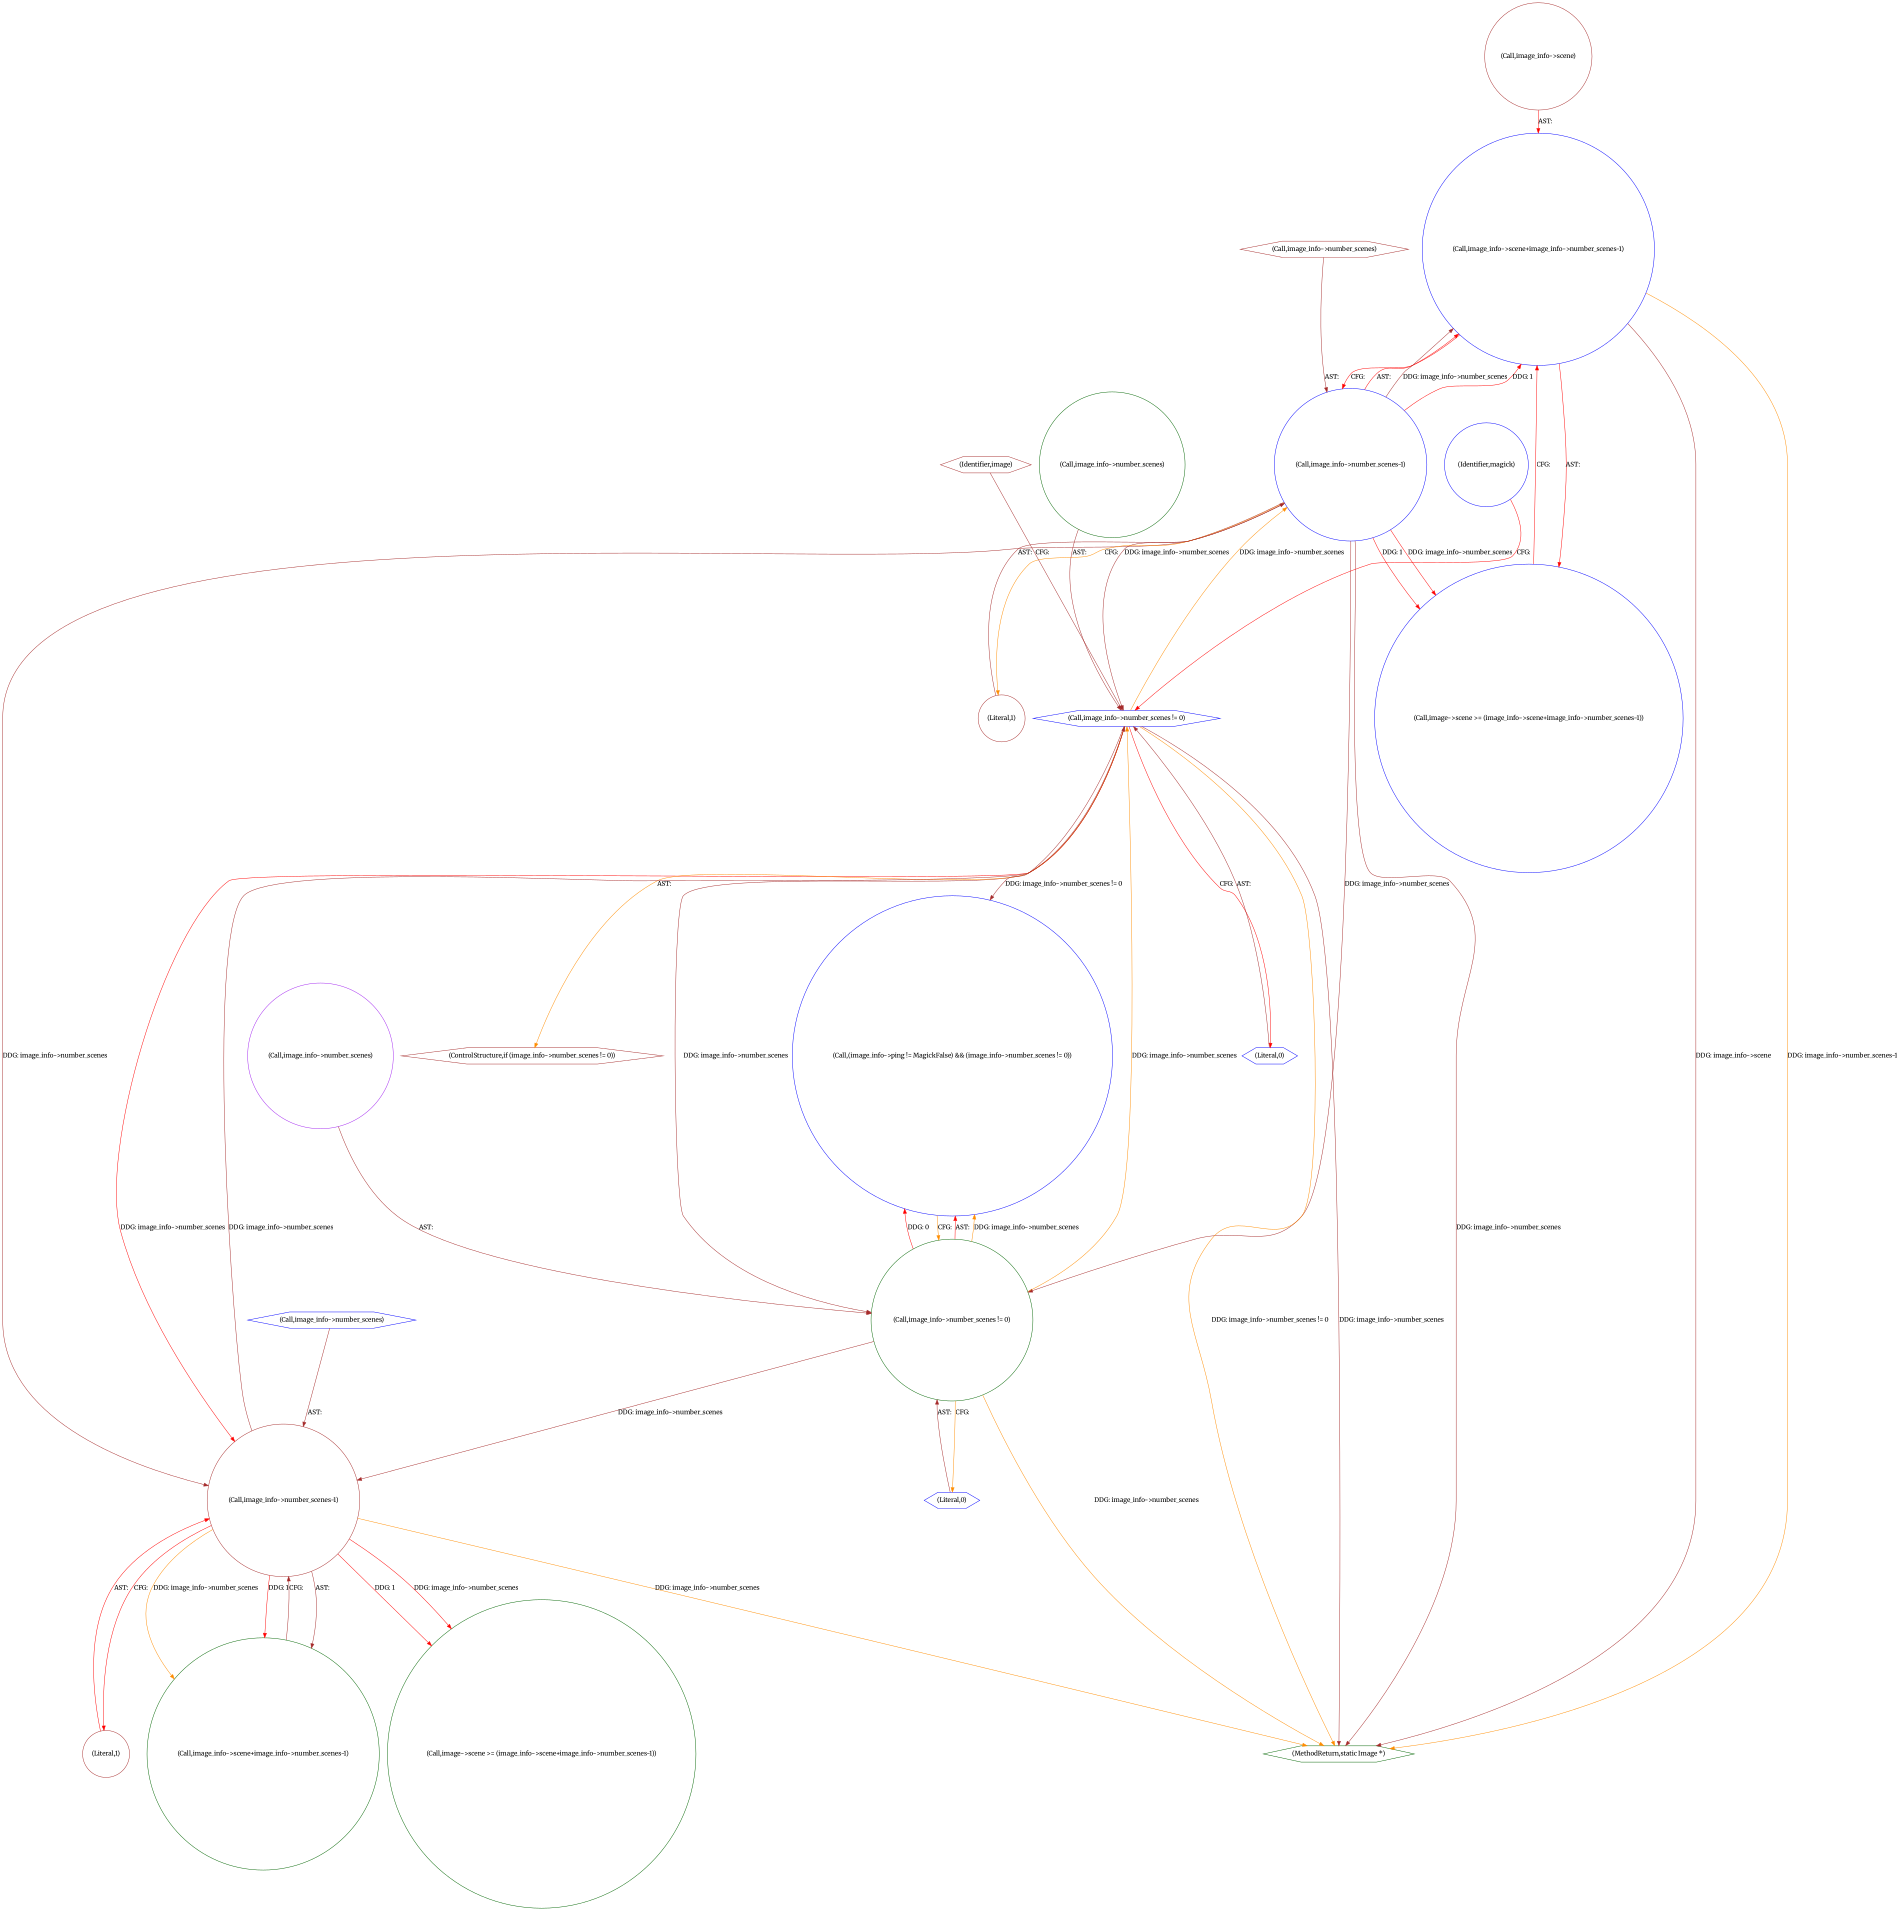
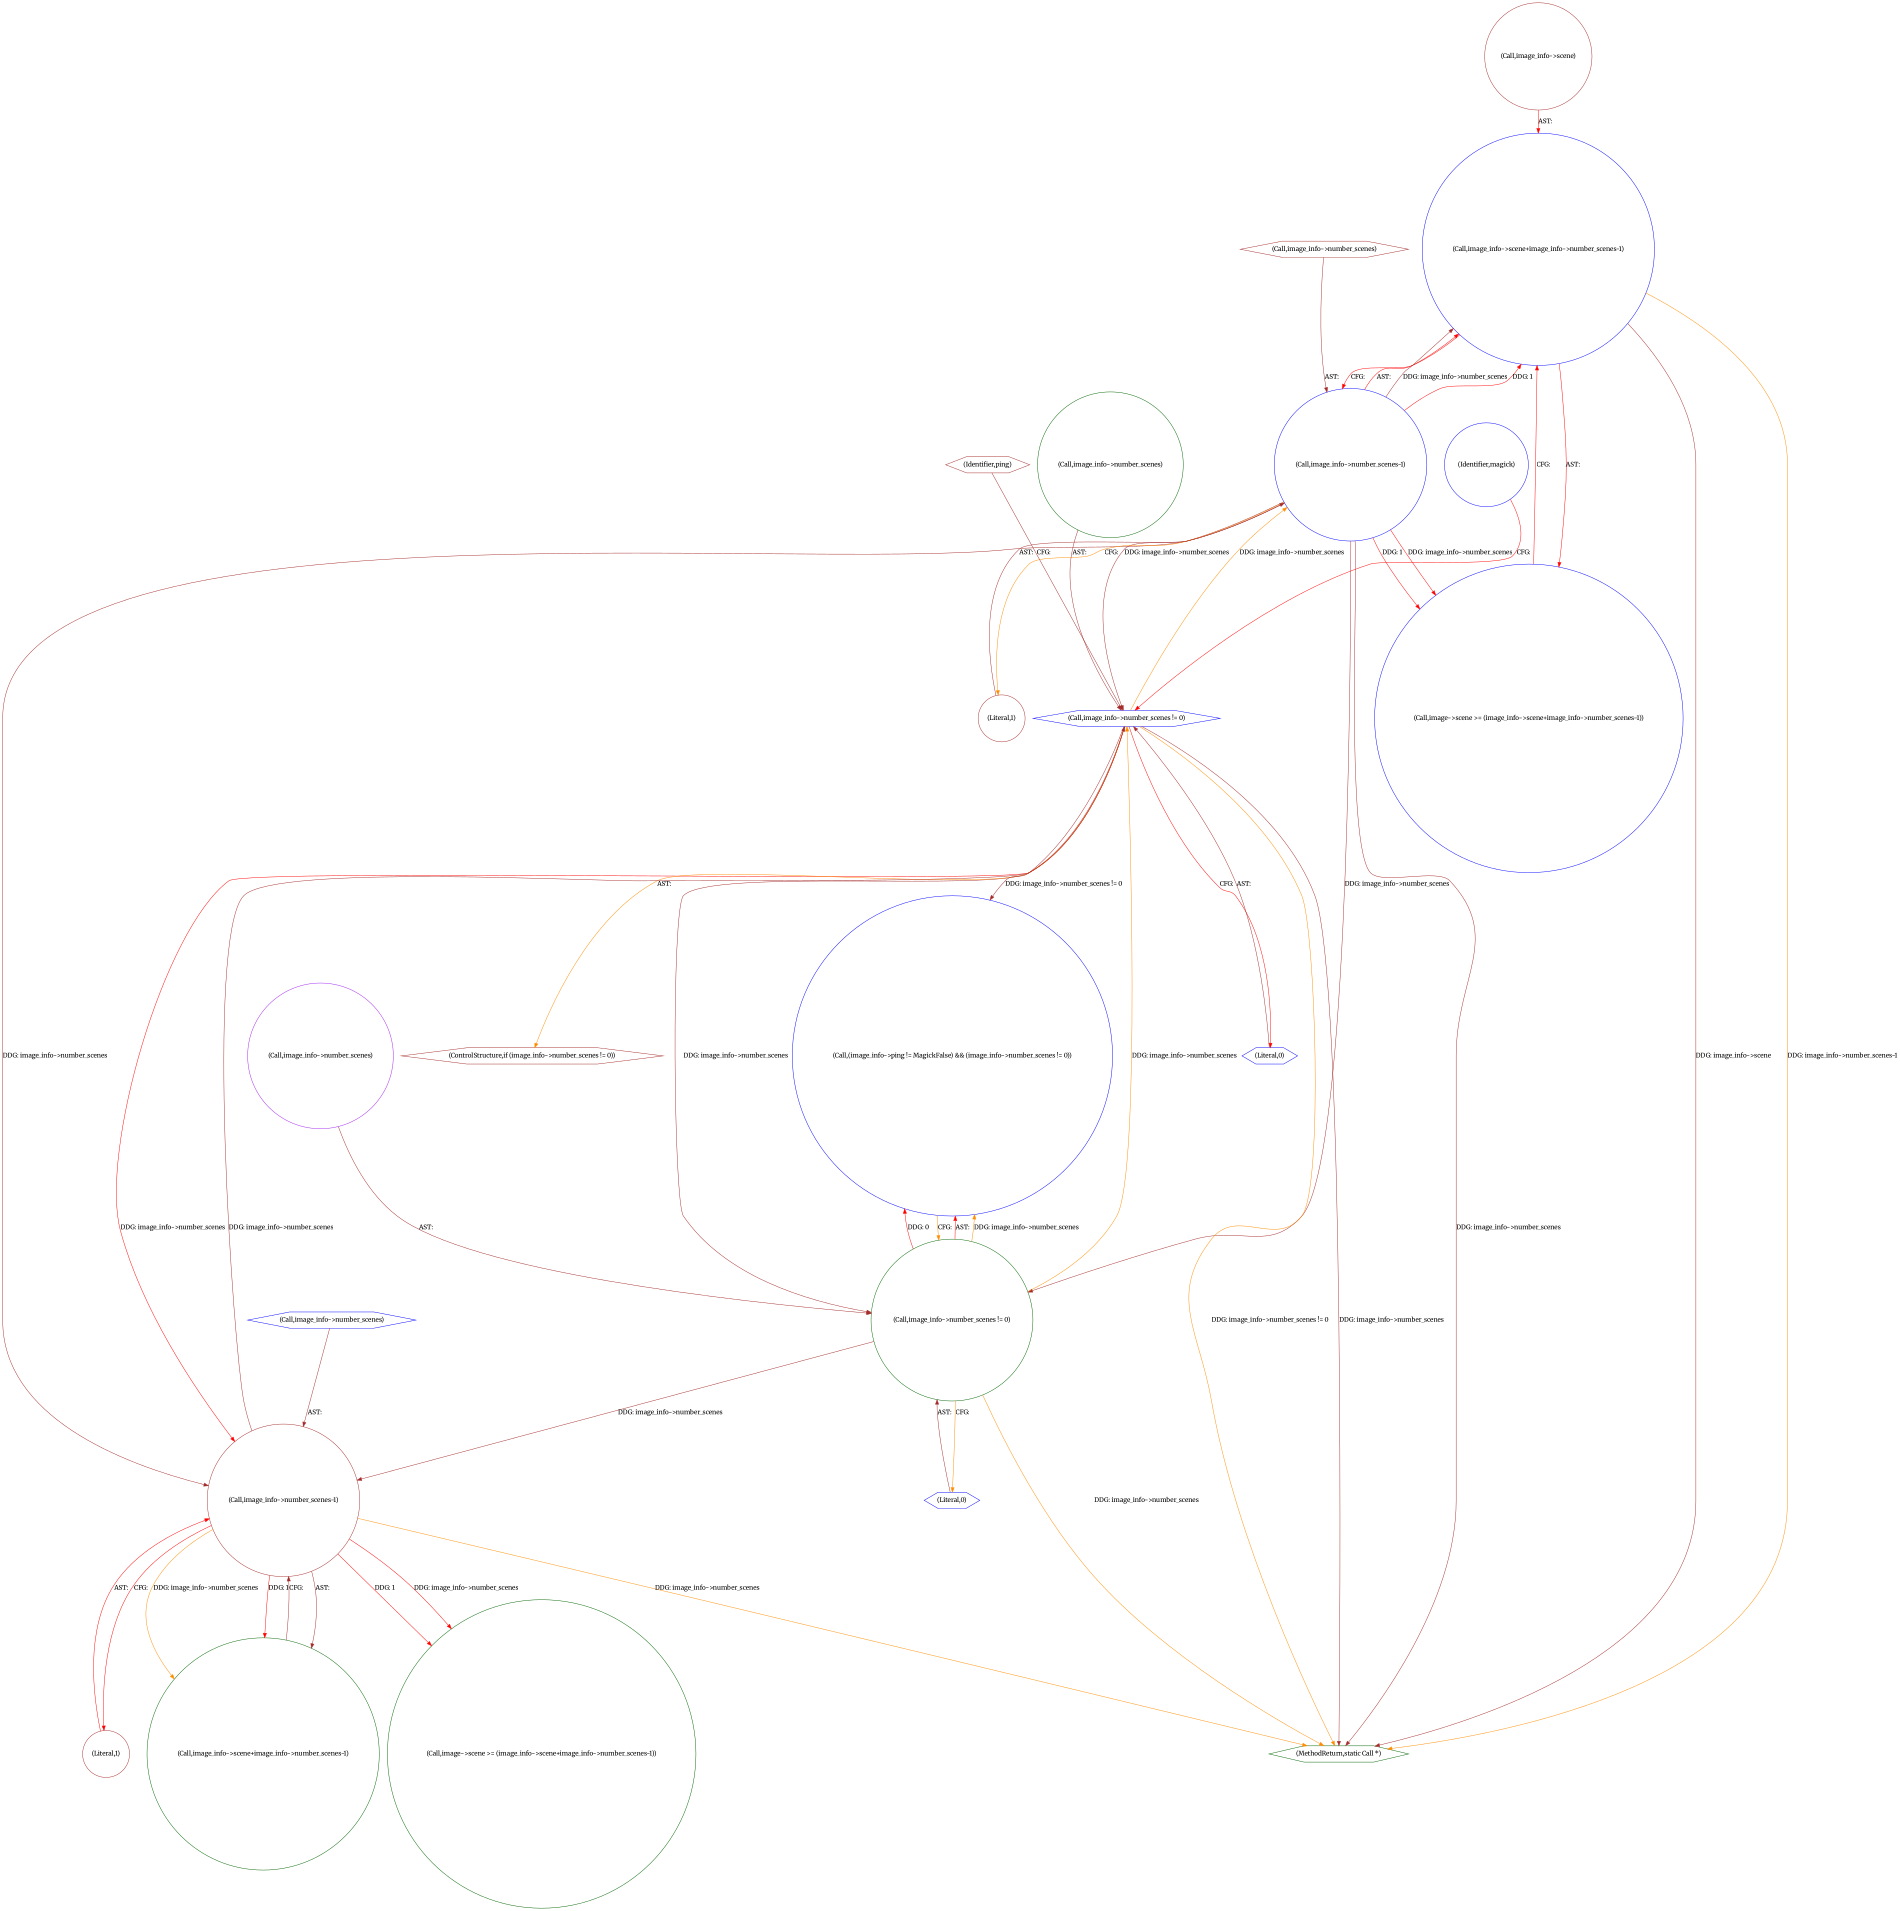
(986, 465) -> (988, 465)
(1339, 1754) -> (1339, 1754)
